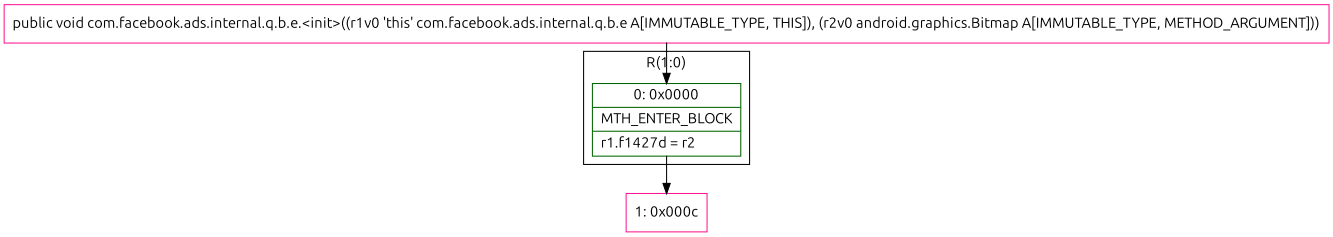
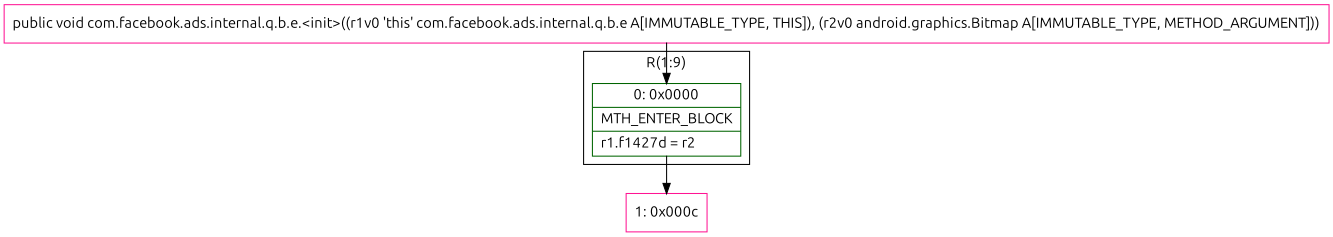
(667, 63) -> (667, 63)
